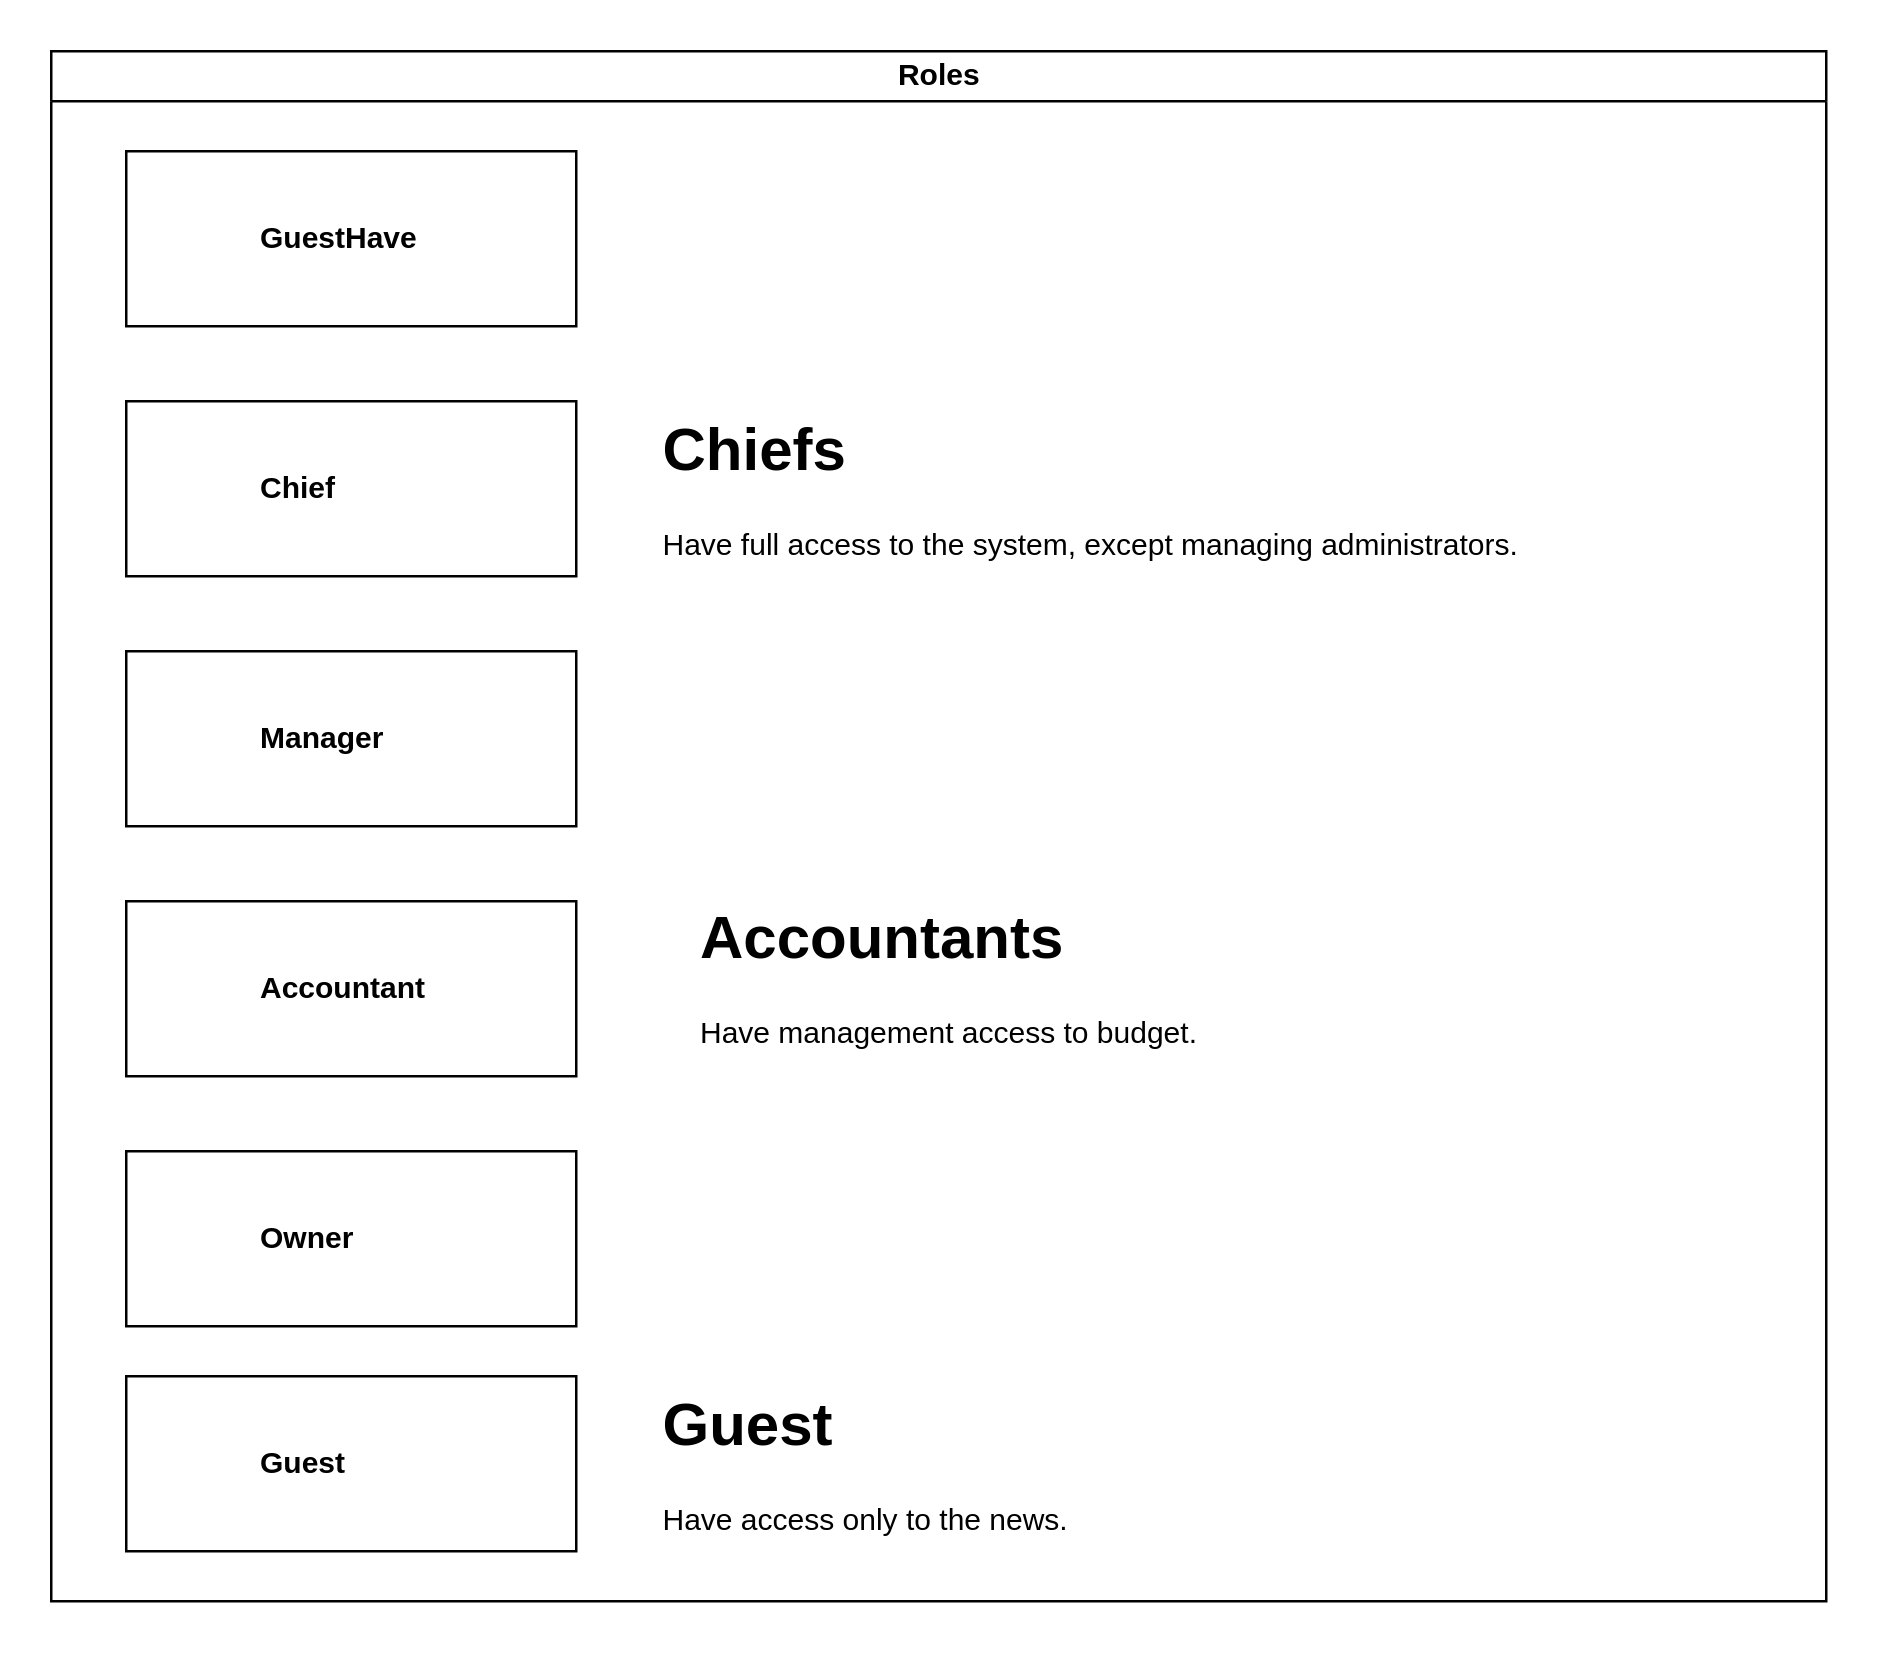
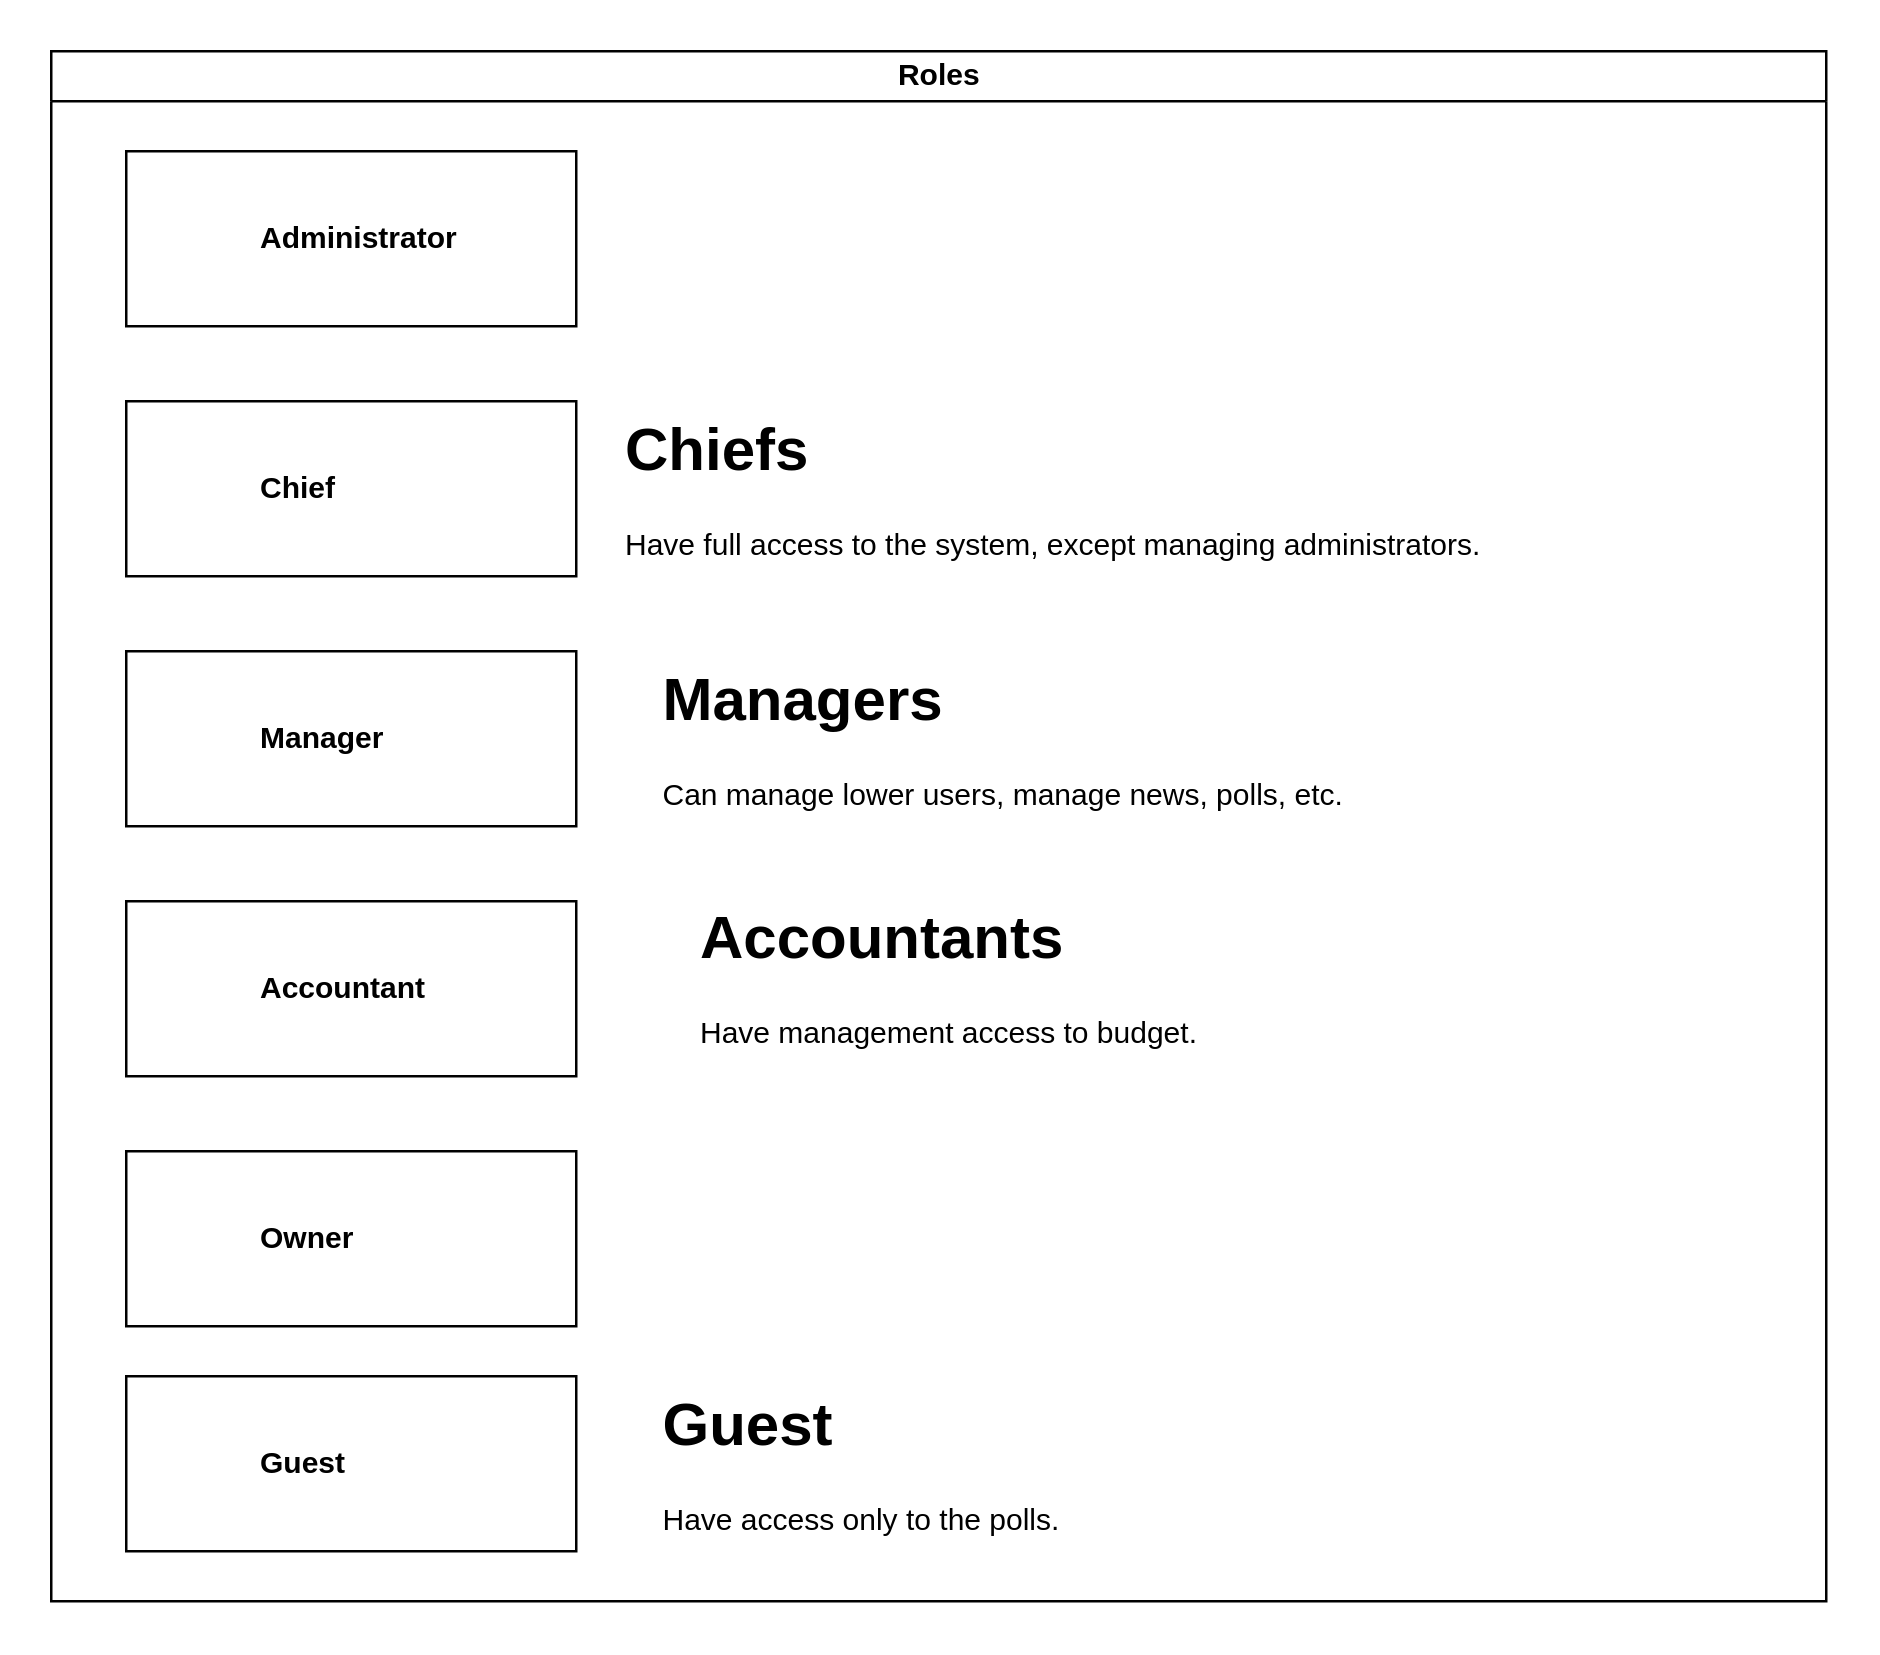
(337, 239) -> (363, 239)
(1101, 489) -> (1064, 489)
none -> (1214, 739)
(880, 1387) -> (881, 1387)
